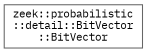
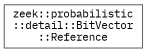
(73, 26) -> (73, 26)
